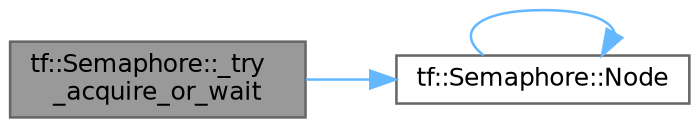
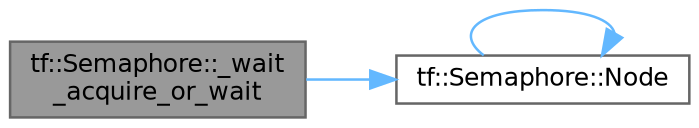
(158, 80) -> (158, 80)
